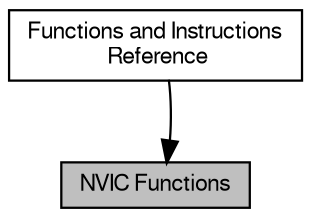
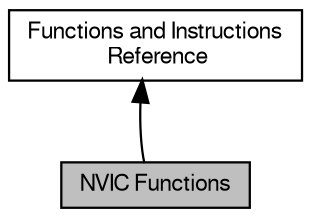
(171, 110) -> (141, 133)
